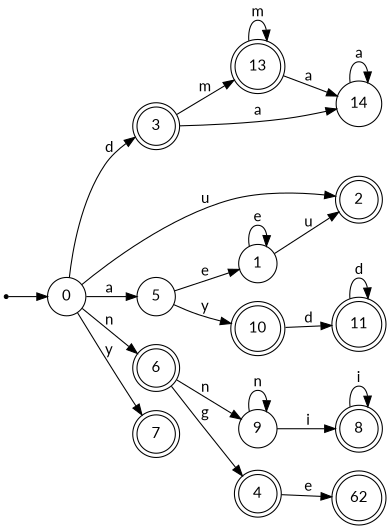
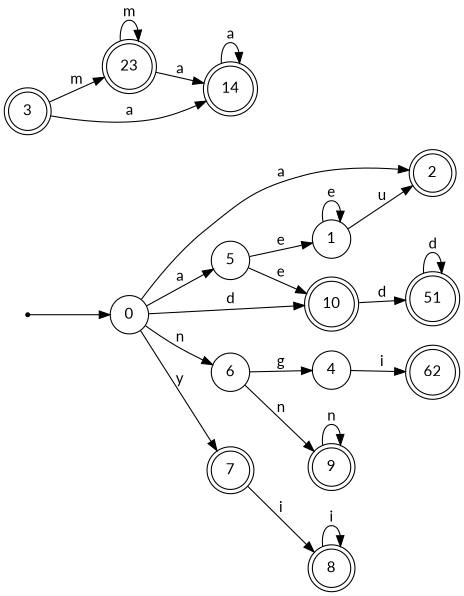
(258, 67) -> (129, 67)
(359, 104) -> (230, 89)
(205, 199) -> (281, 173)
(85, 205) -> (221, 310)
(205, 307) -> (281, 273)
(359, 324) -> (433, 299)
(156, 368) -> (230, 372)
(258, 429) -> (332, 467)
(301, 429) -> (277, 515)
(308, 487) -> (382, 362)
(258, 494) -> (332, 370)
